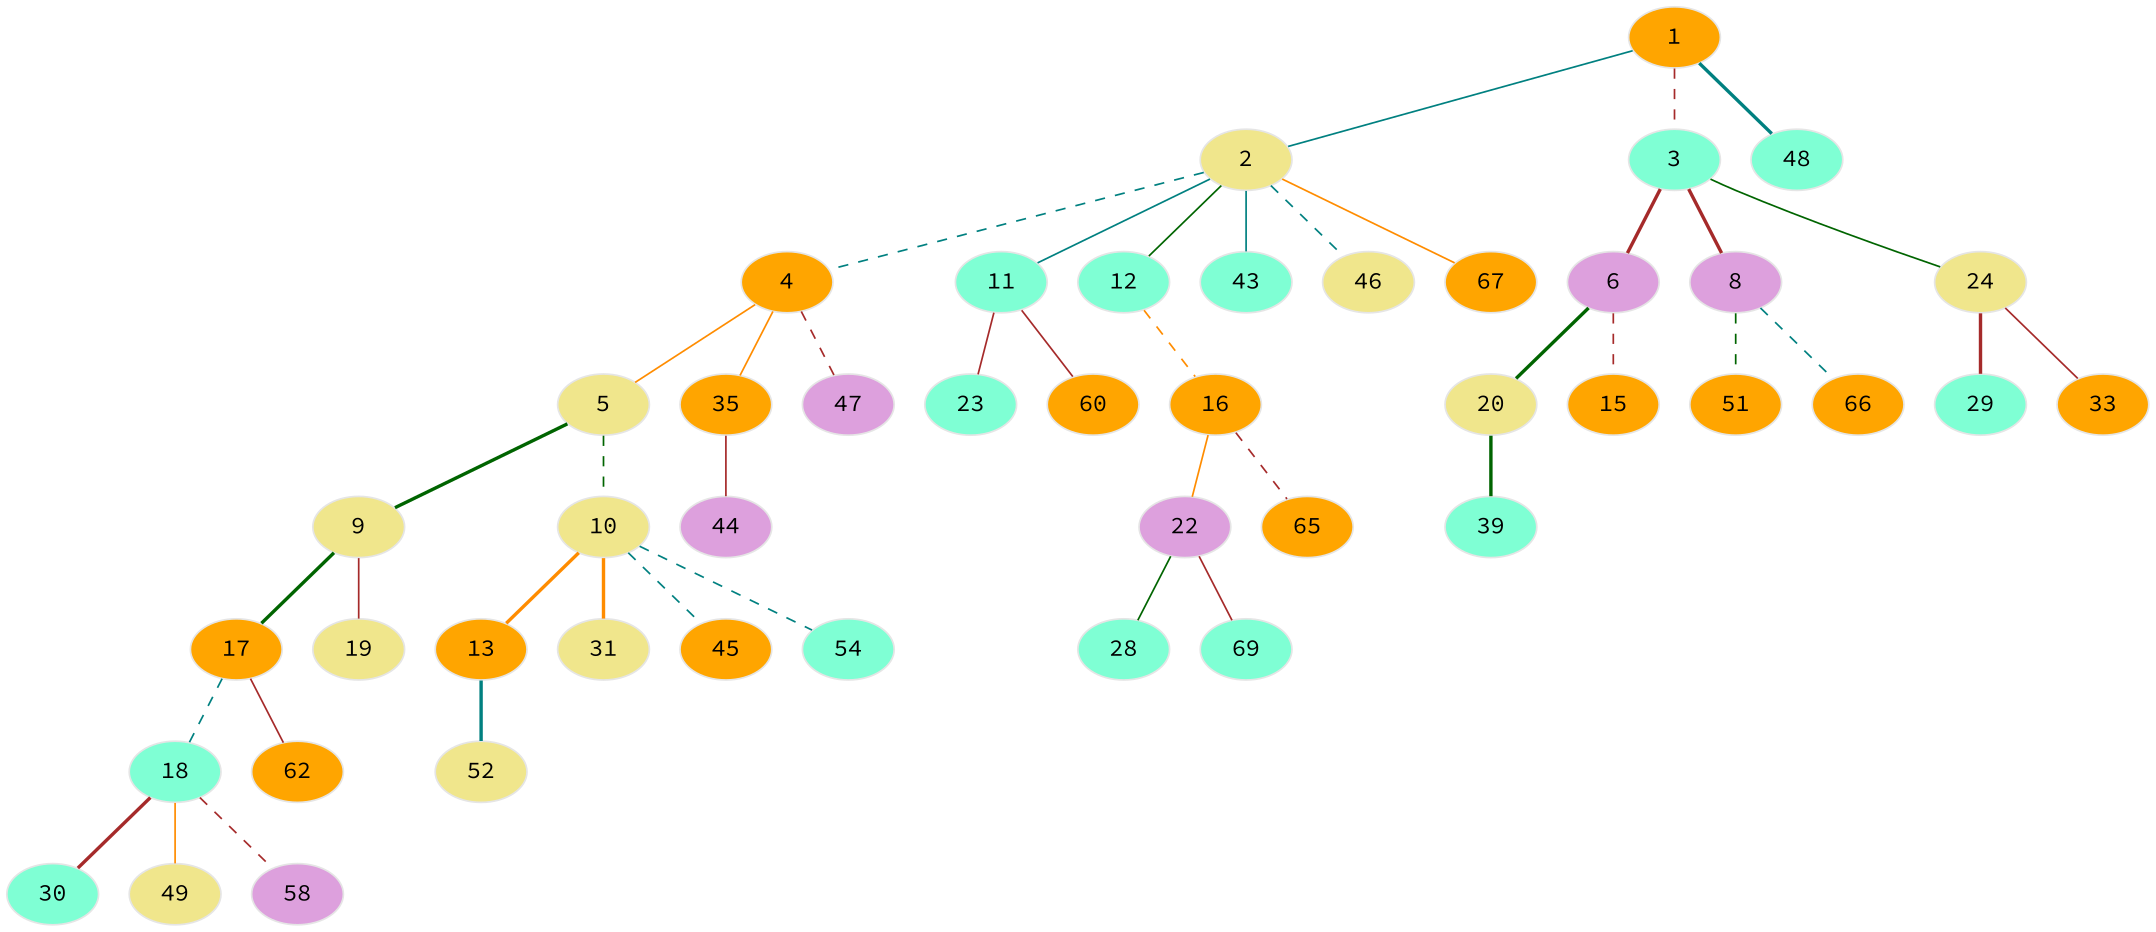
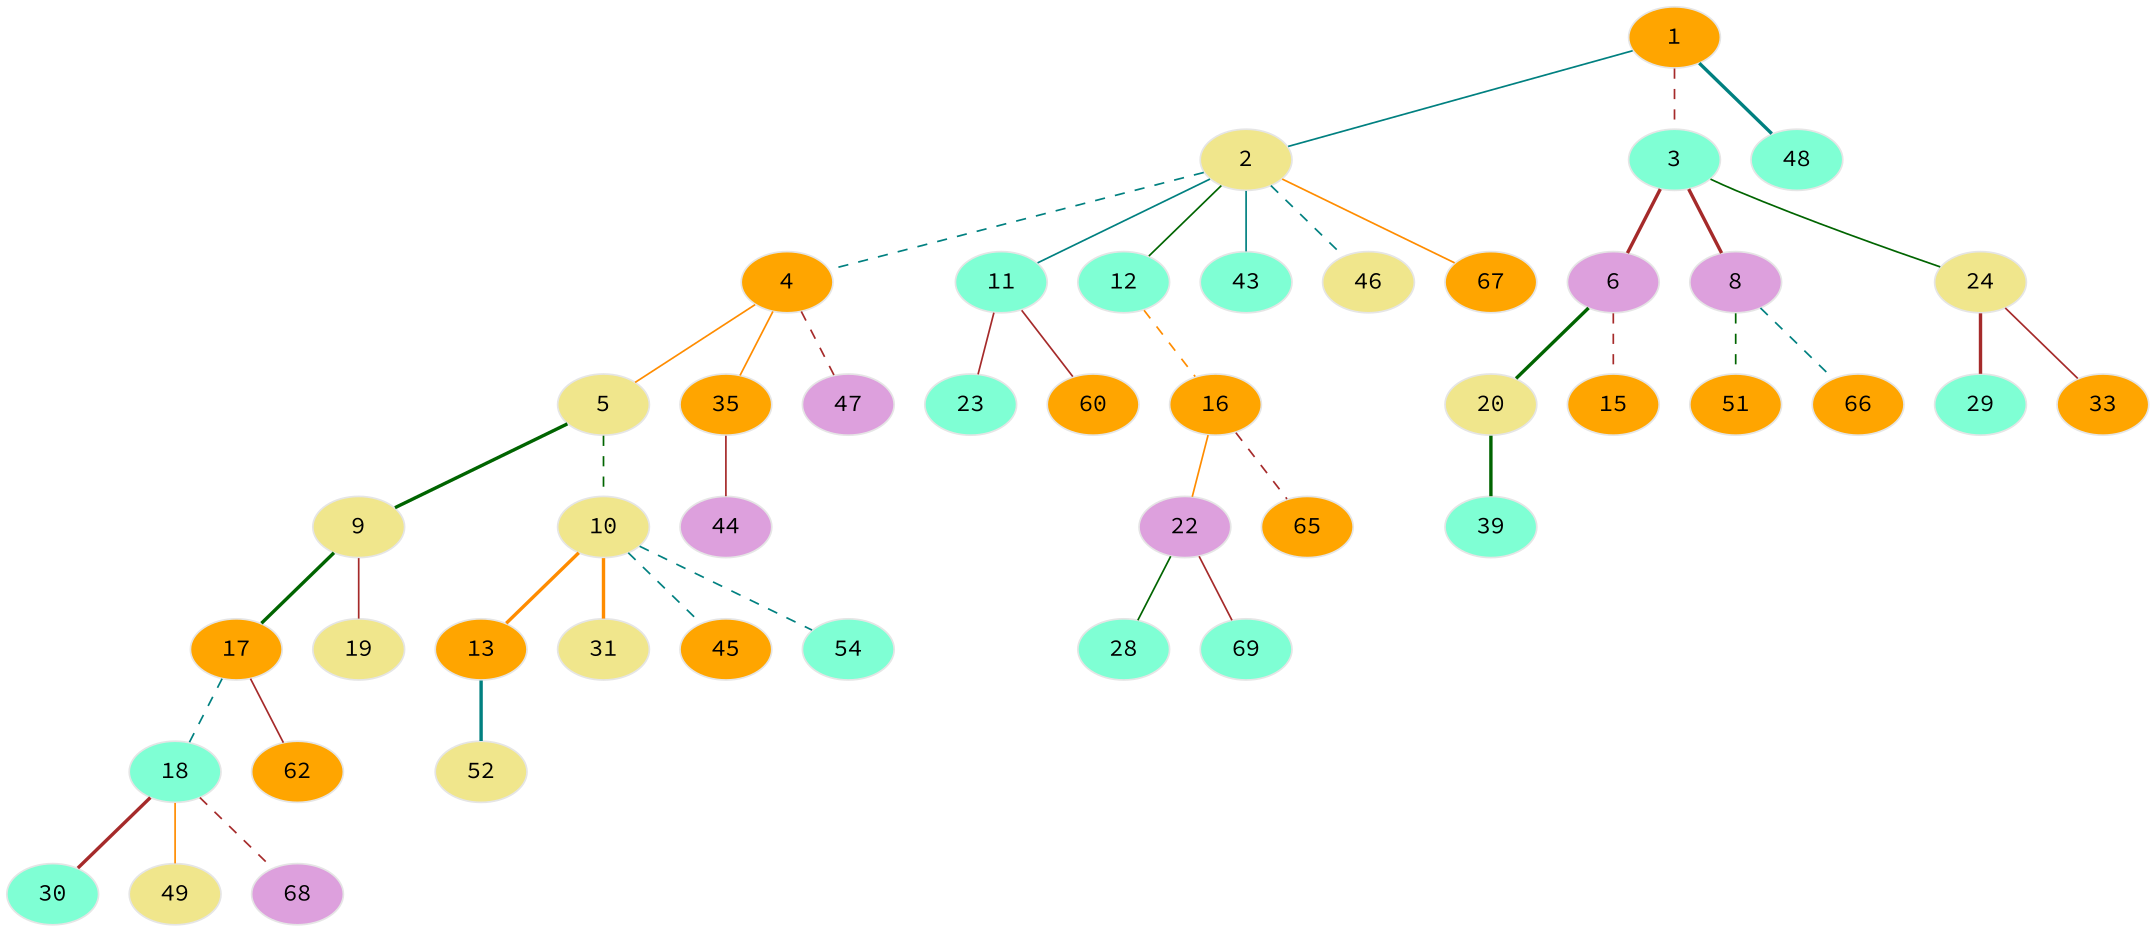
(298, 894) -> (298, 894)
